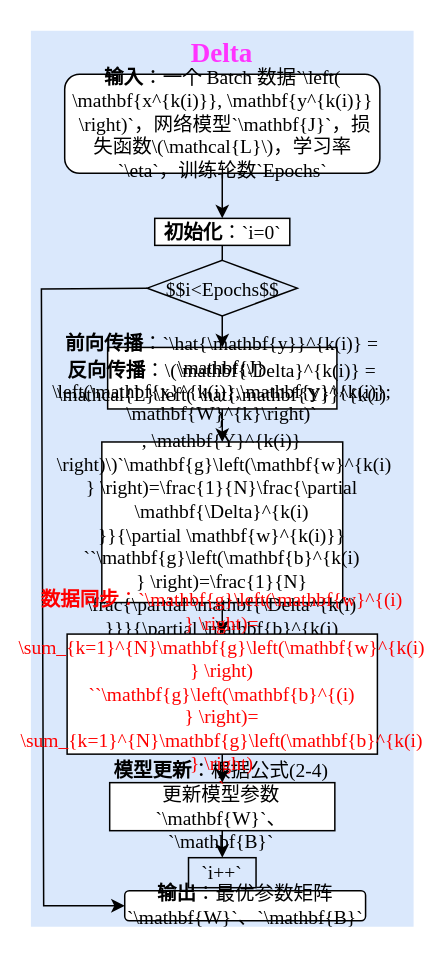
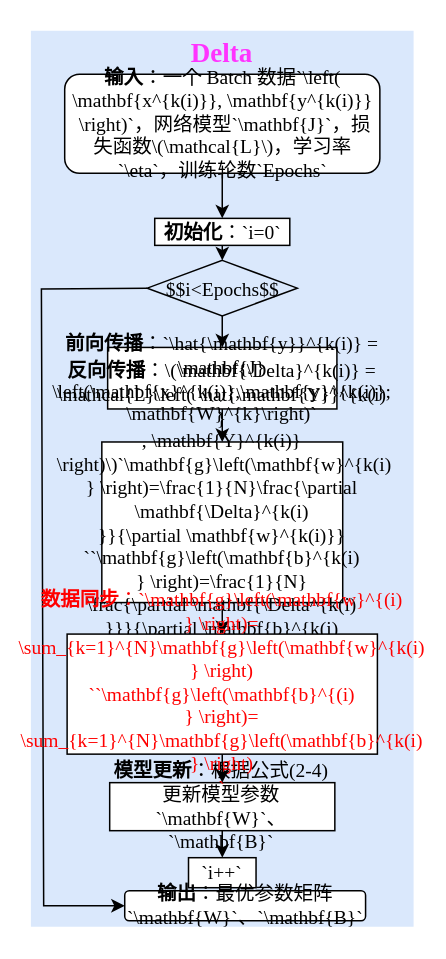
(222, 253) -> (222, 249)
(222, 872) -> (222, 872)
